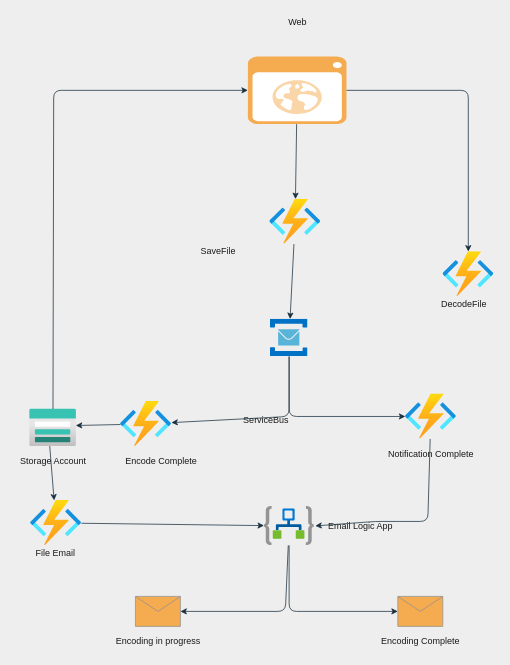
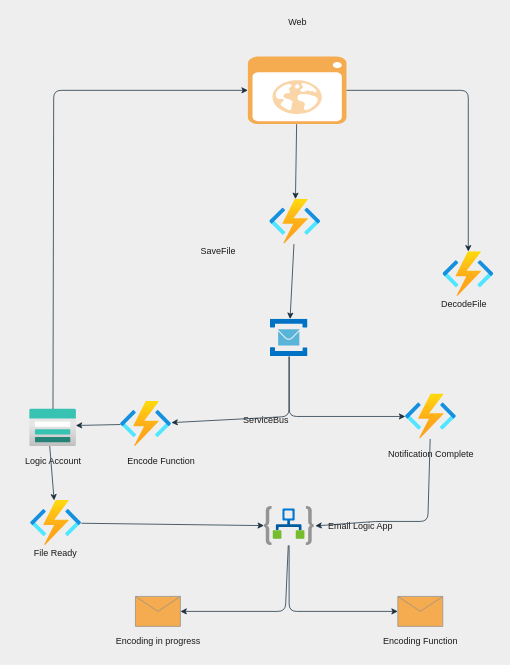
(53, 462) -> (53, 462)
(161, 462) -> (161, 462)
(56, 553) -> (56, 553)
(421, 642) -> (421, 642)
